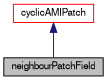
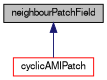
(54, 45) -> (54, 45)
